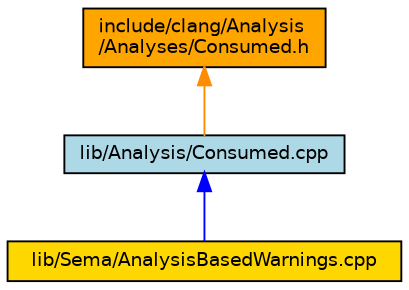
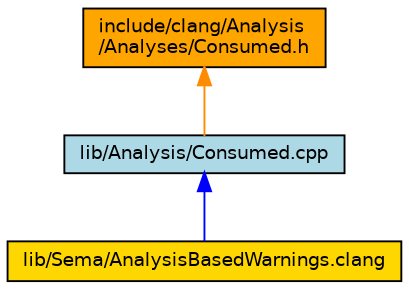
(204, 261) -> (204, 261)
